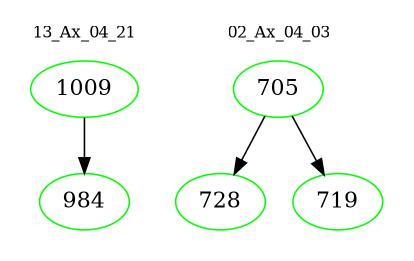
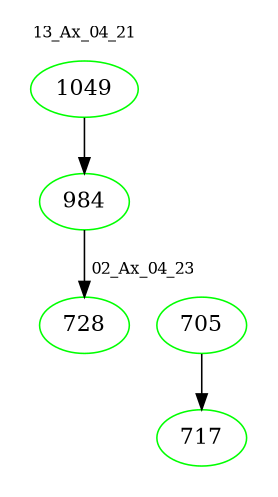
(279, 34) -> (143, 270)
(84, 89) -> (84, 89)
(253, 138) -> (84, 264)
(338, 202) -> (202, 438)
